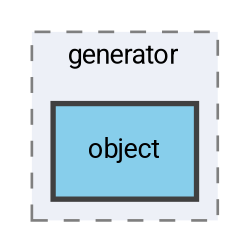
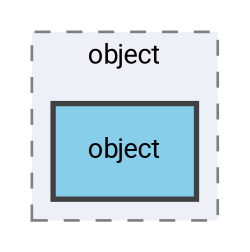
(125, 57) -> (125, 57)
